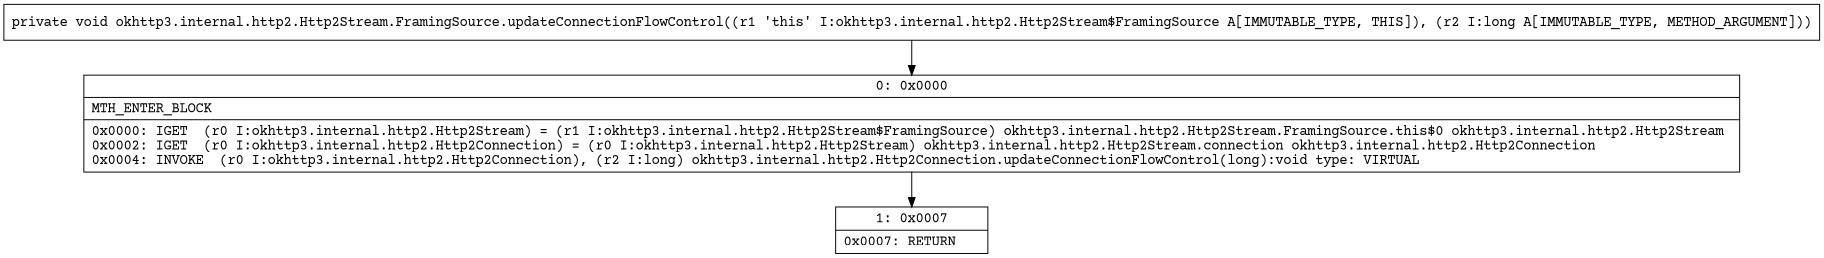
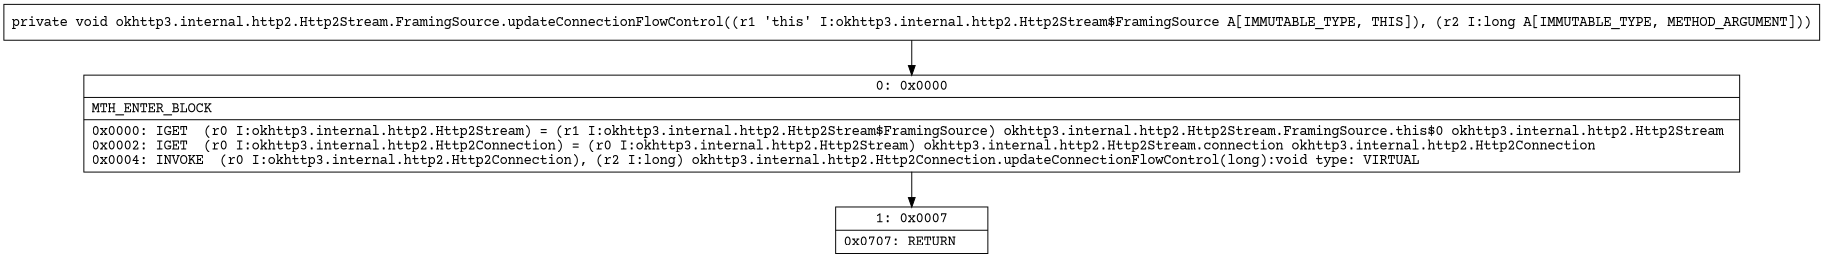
(912, 241) -> (912, 241)
